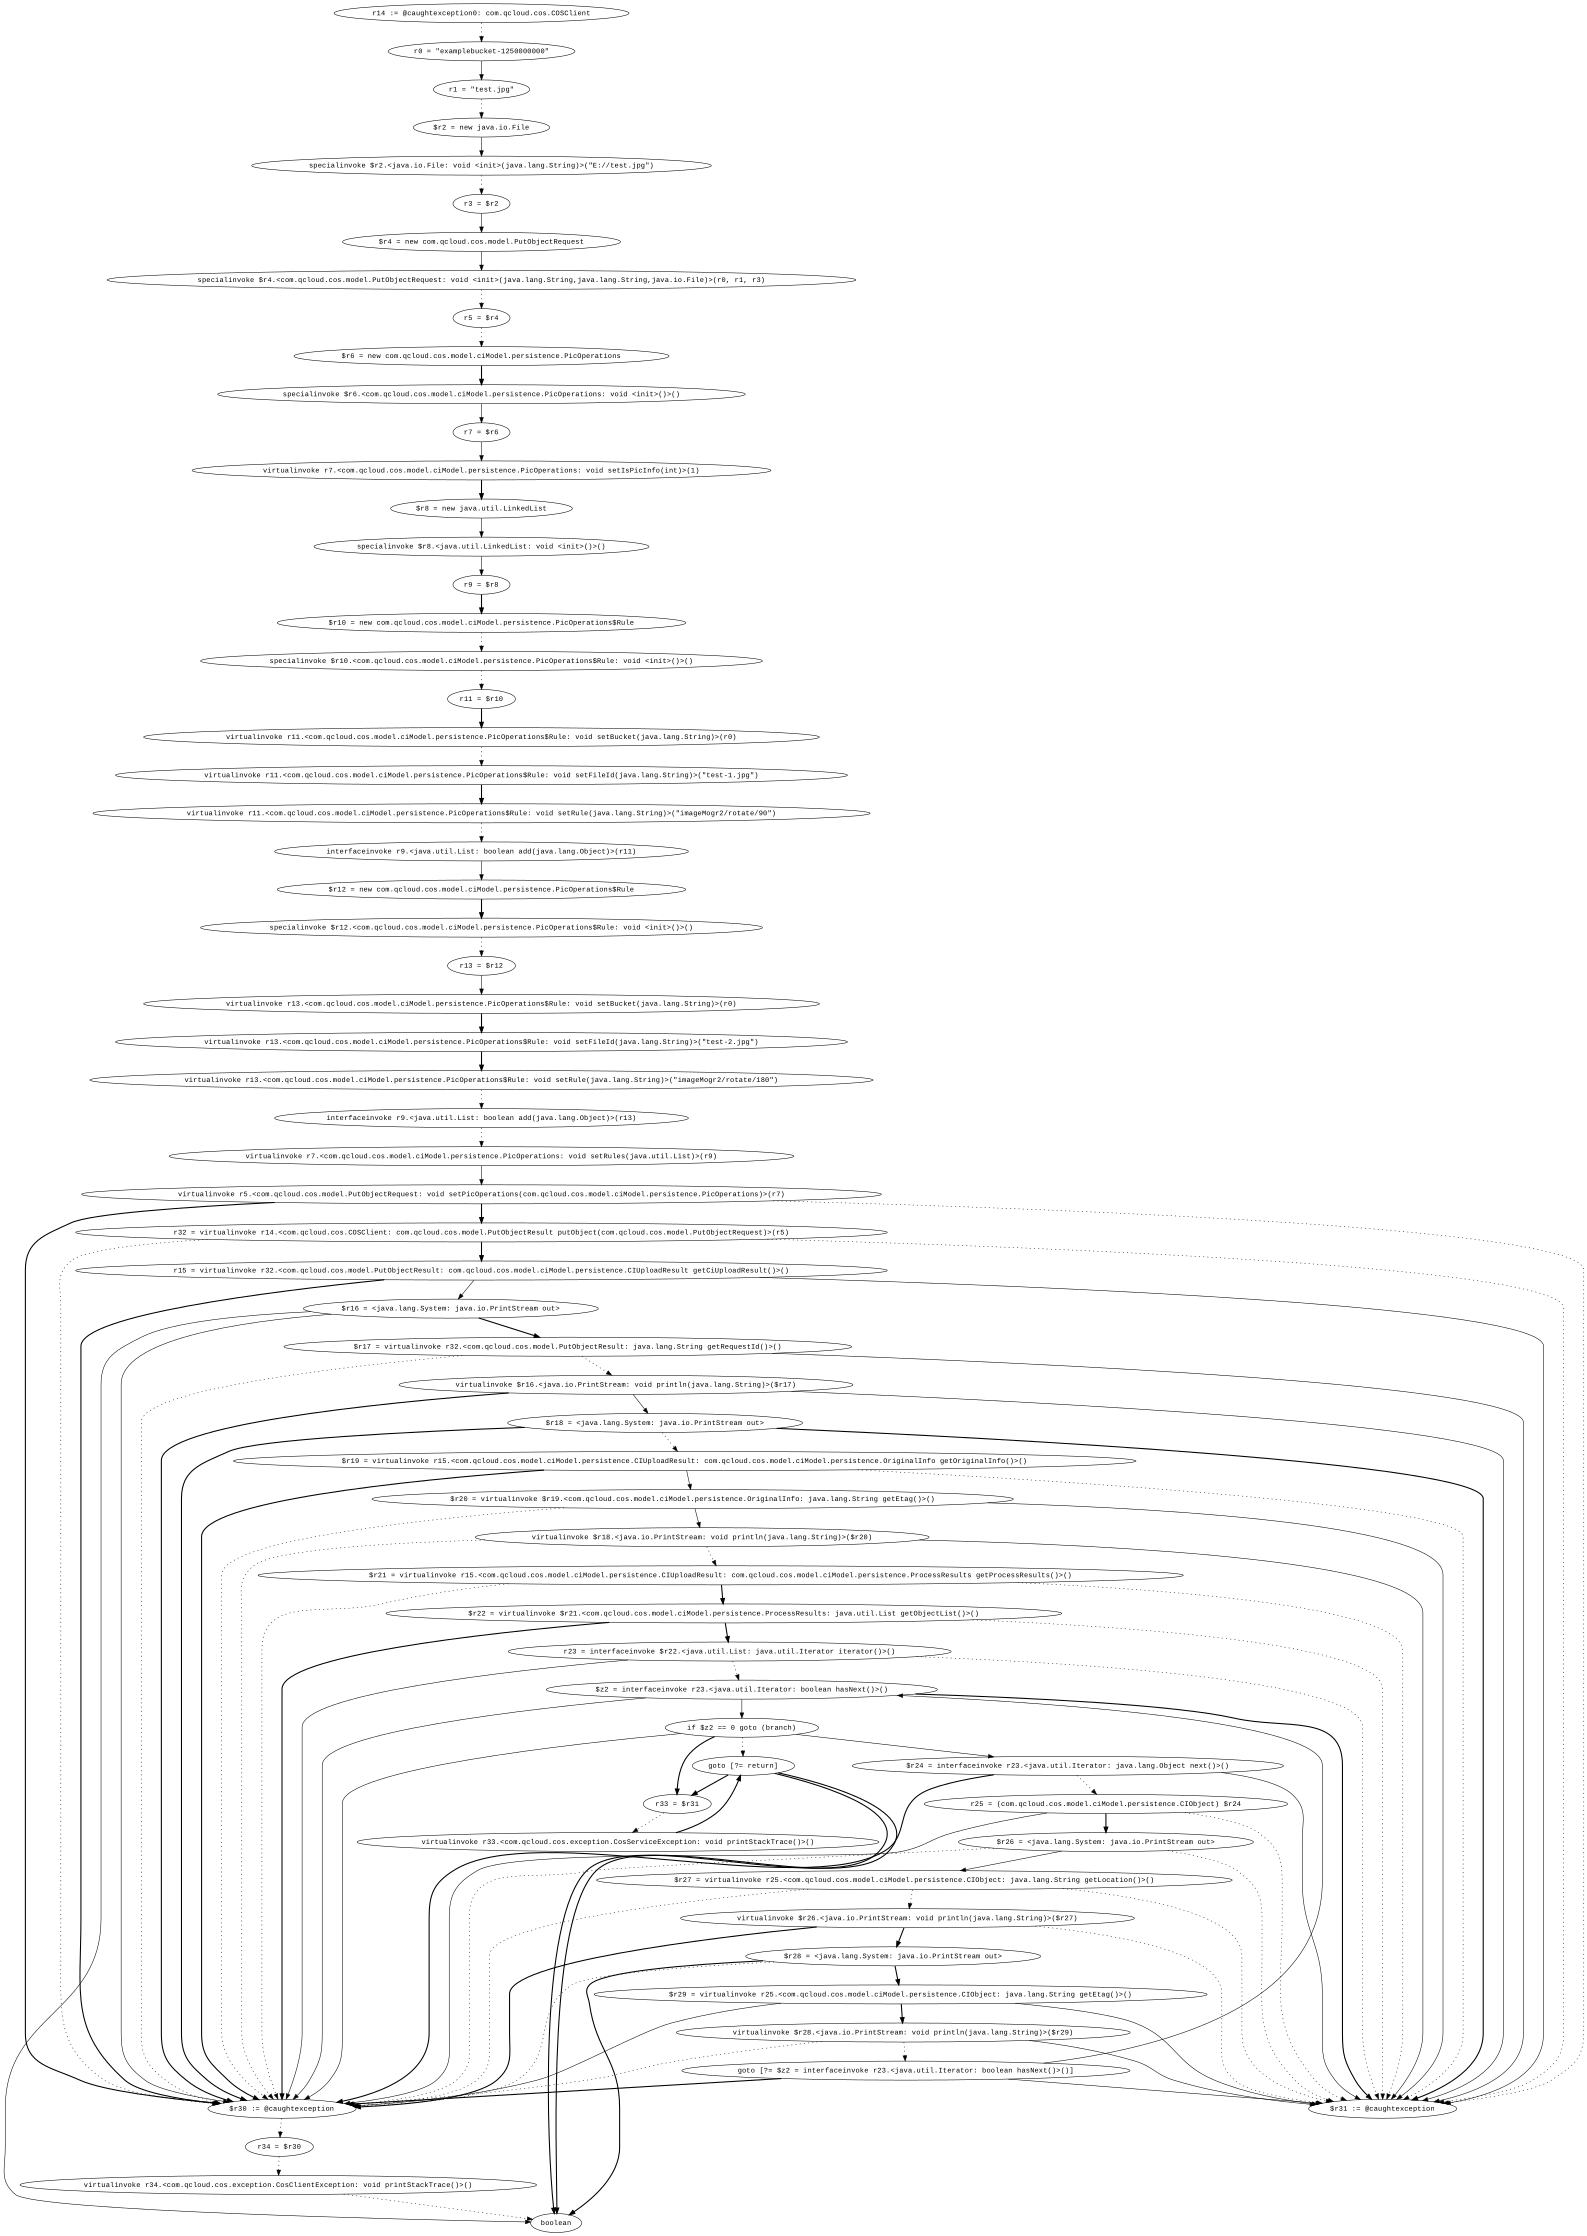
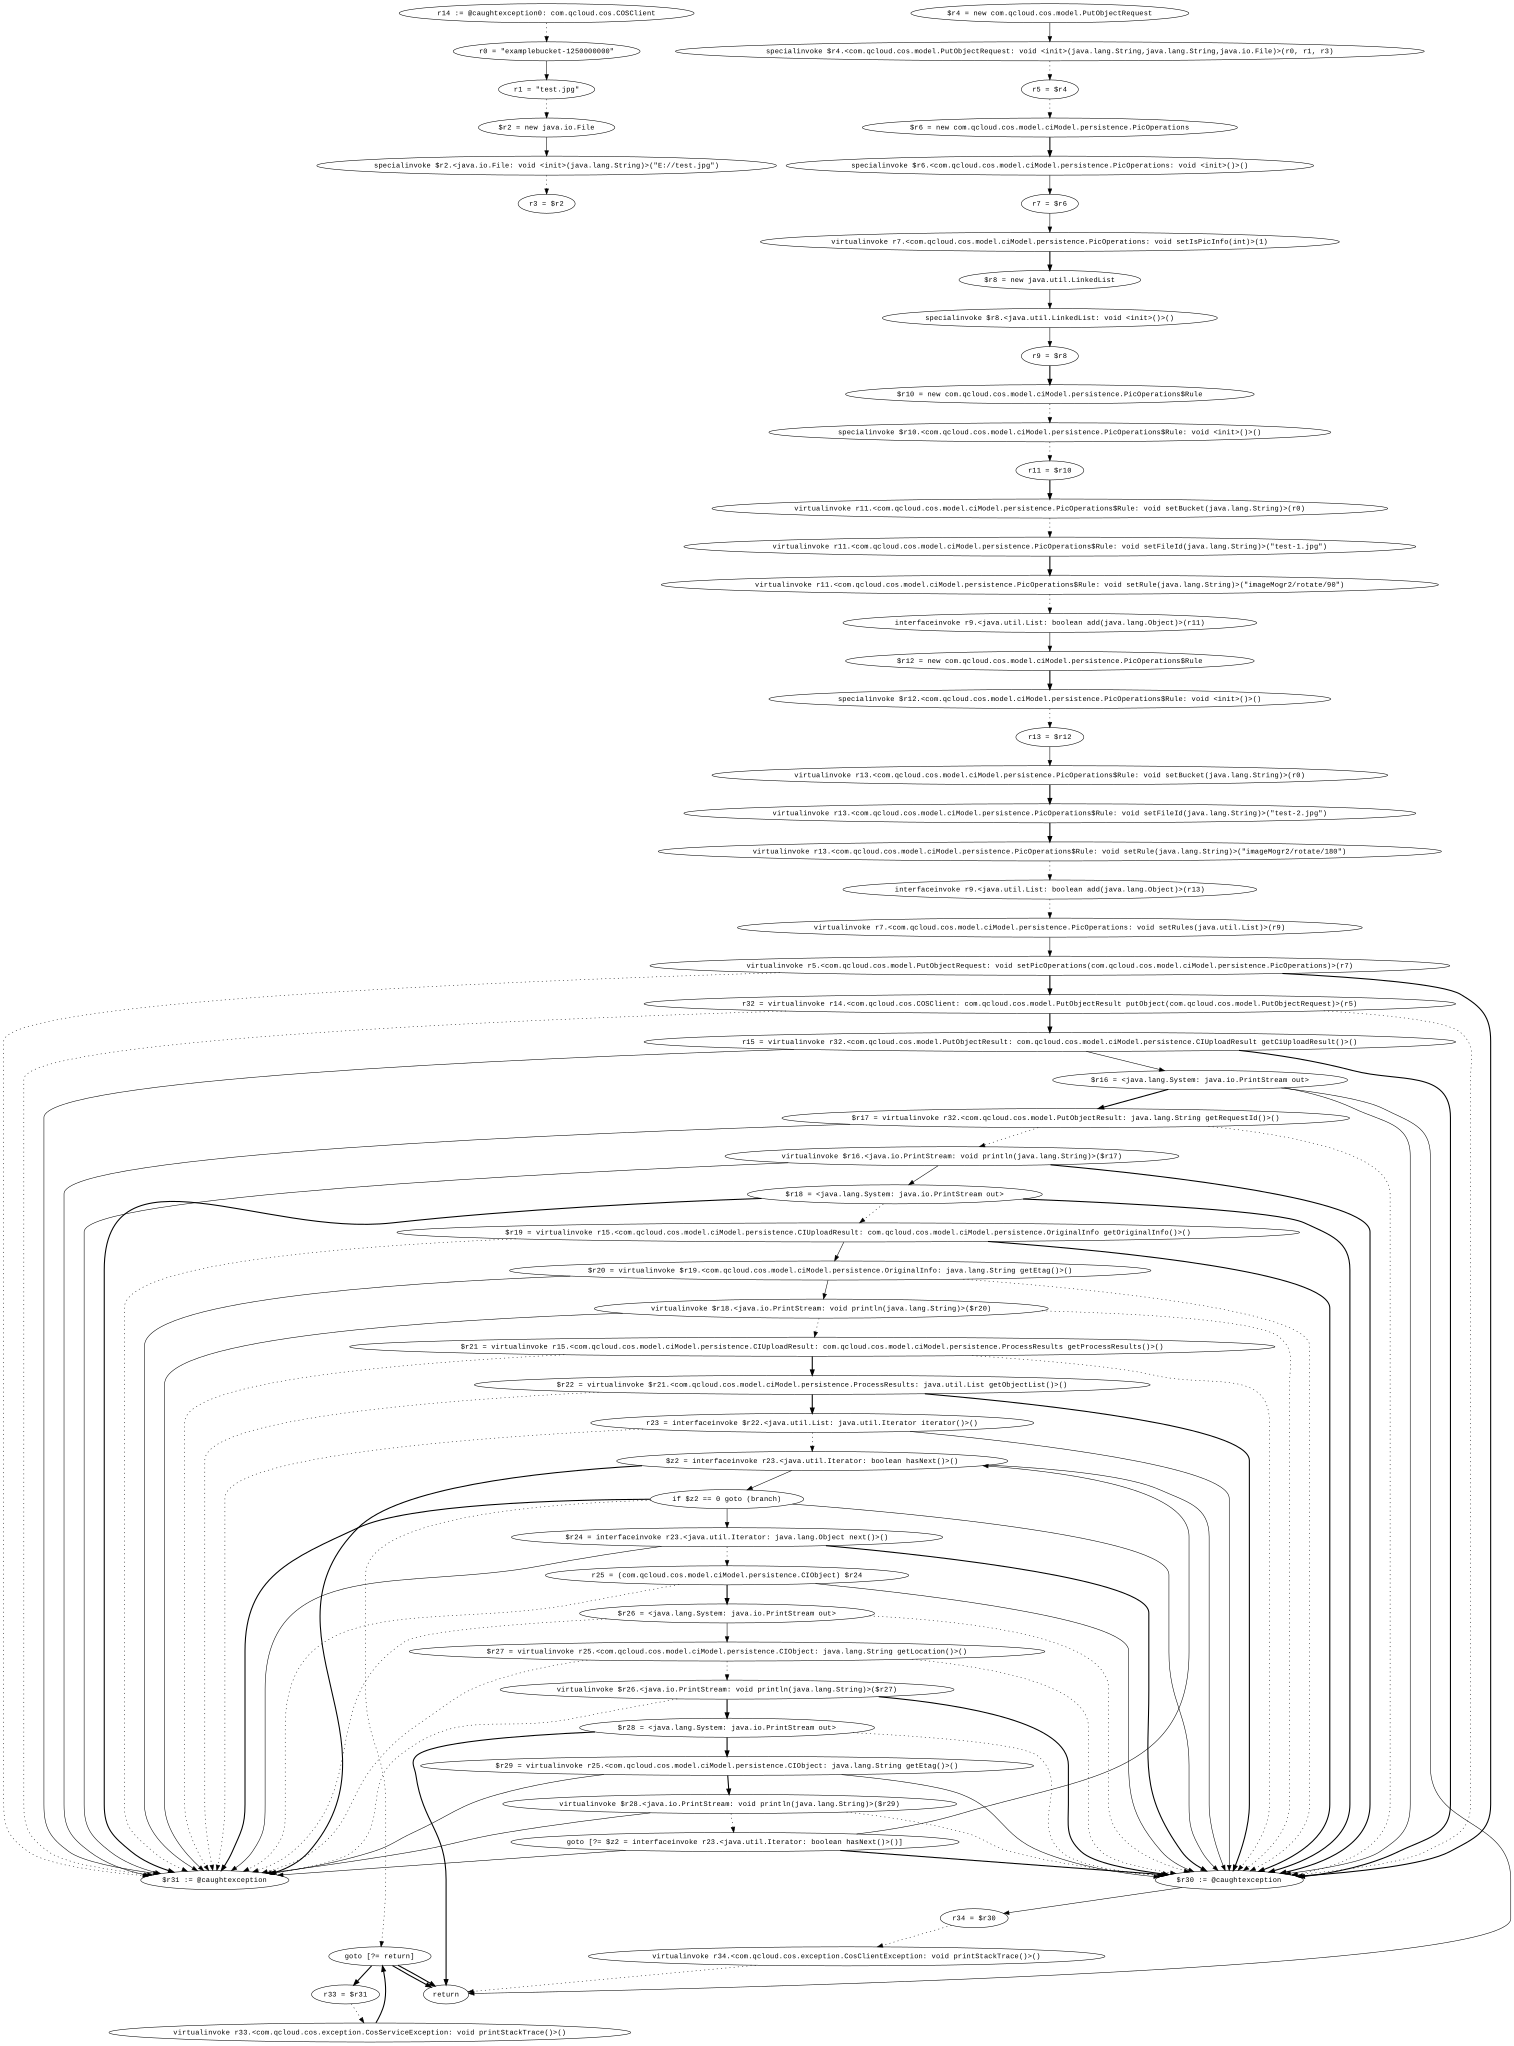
(482, 220) -> none
(687, 1757) -> (311, 1551)
(281, 2125) -> (1096, 1900)
(556, 2223) -> (446, 1994)
